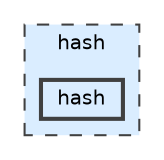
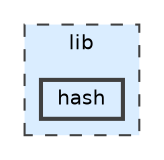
(82, 44) -> (82, 44)
